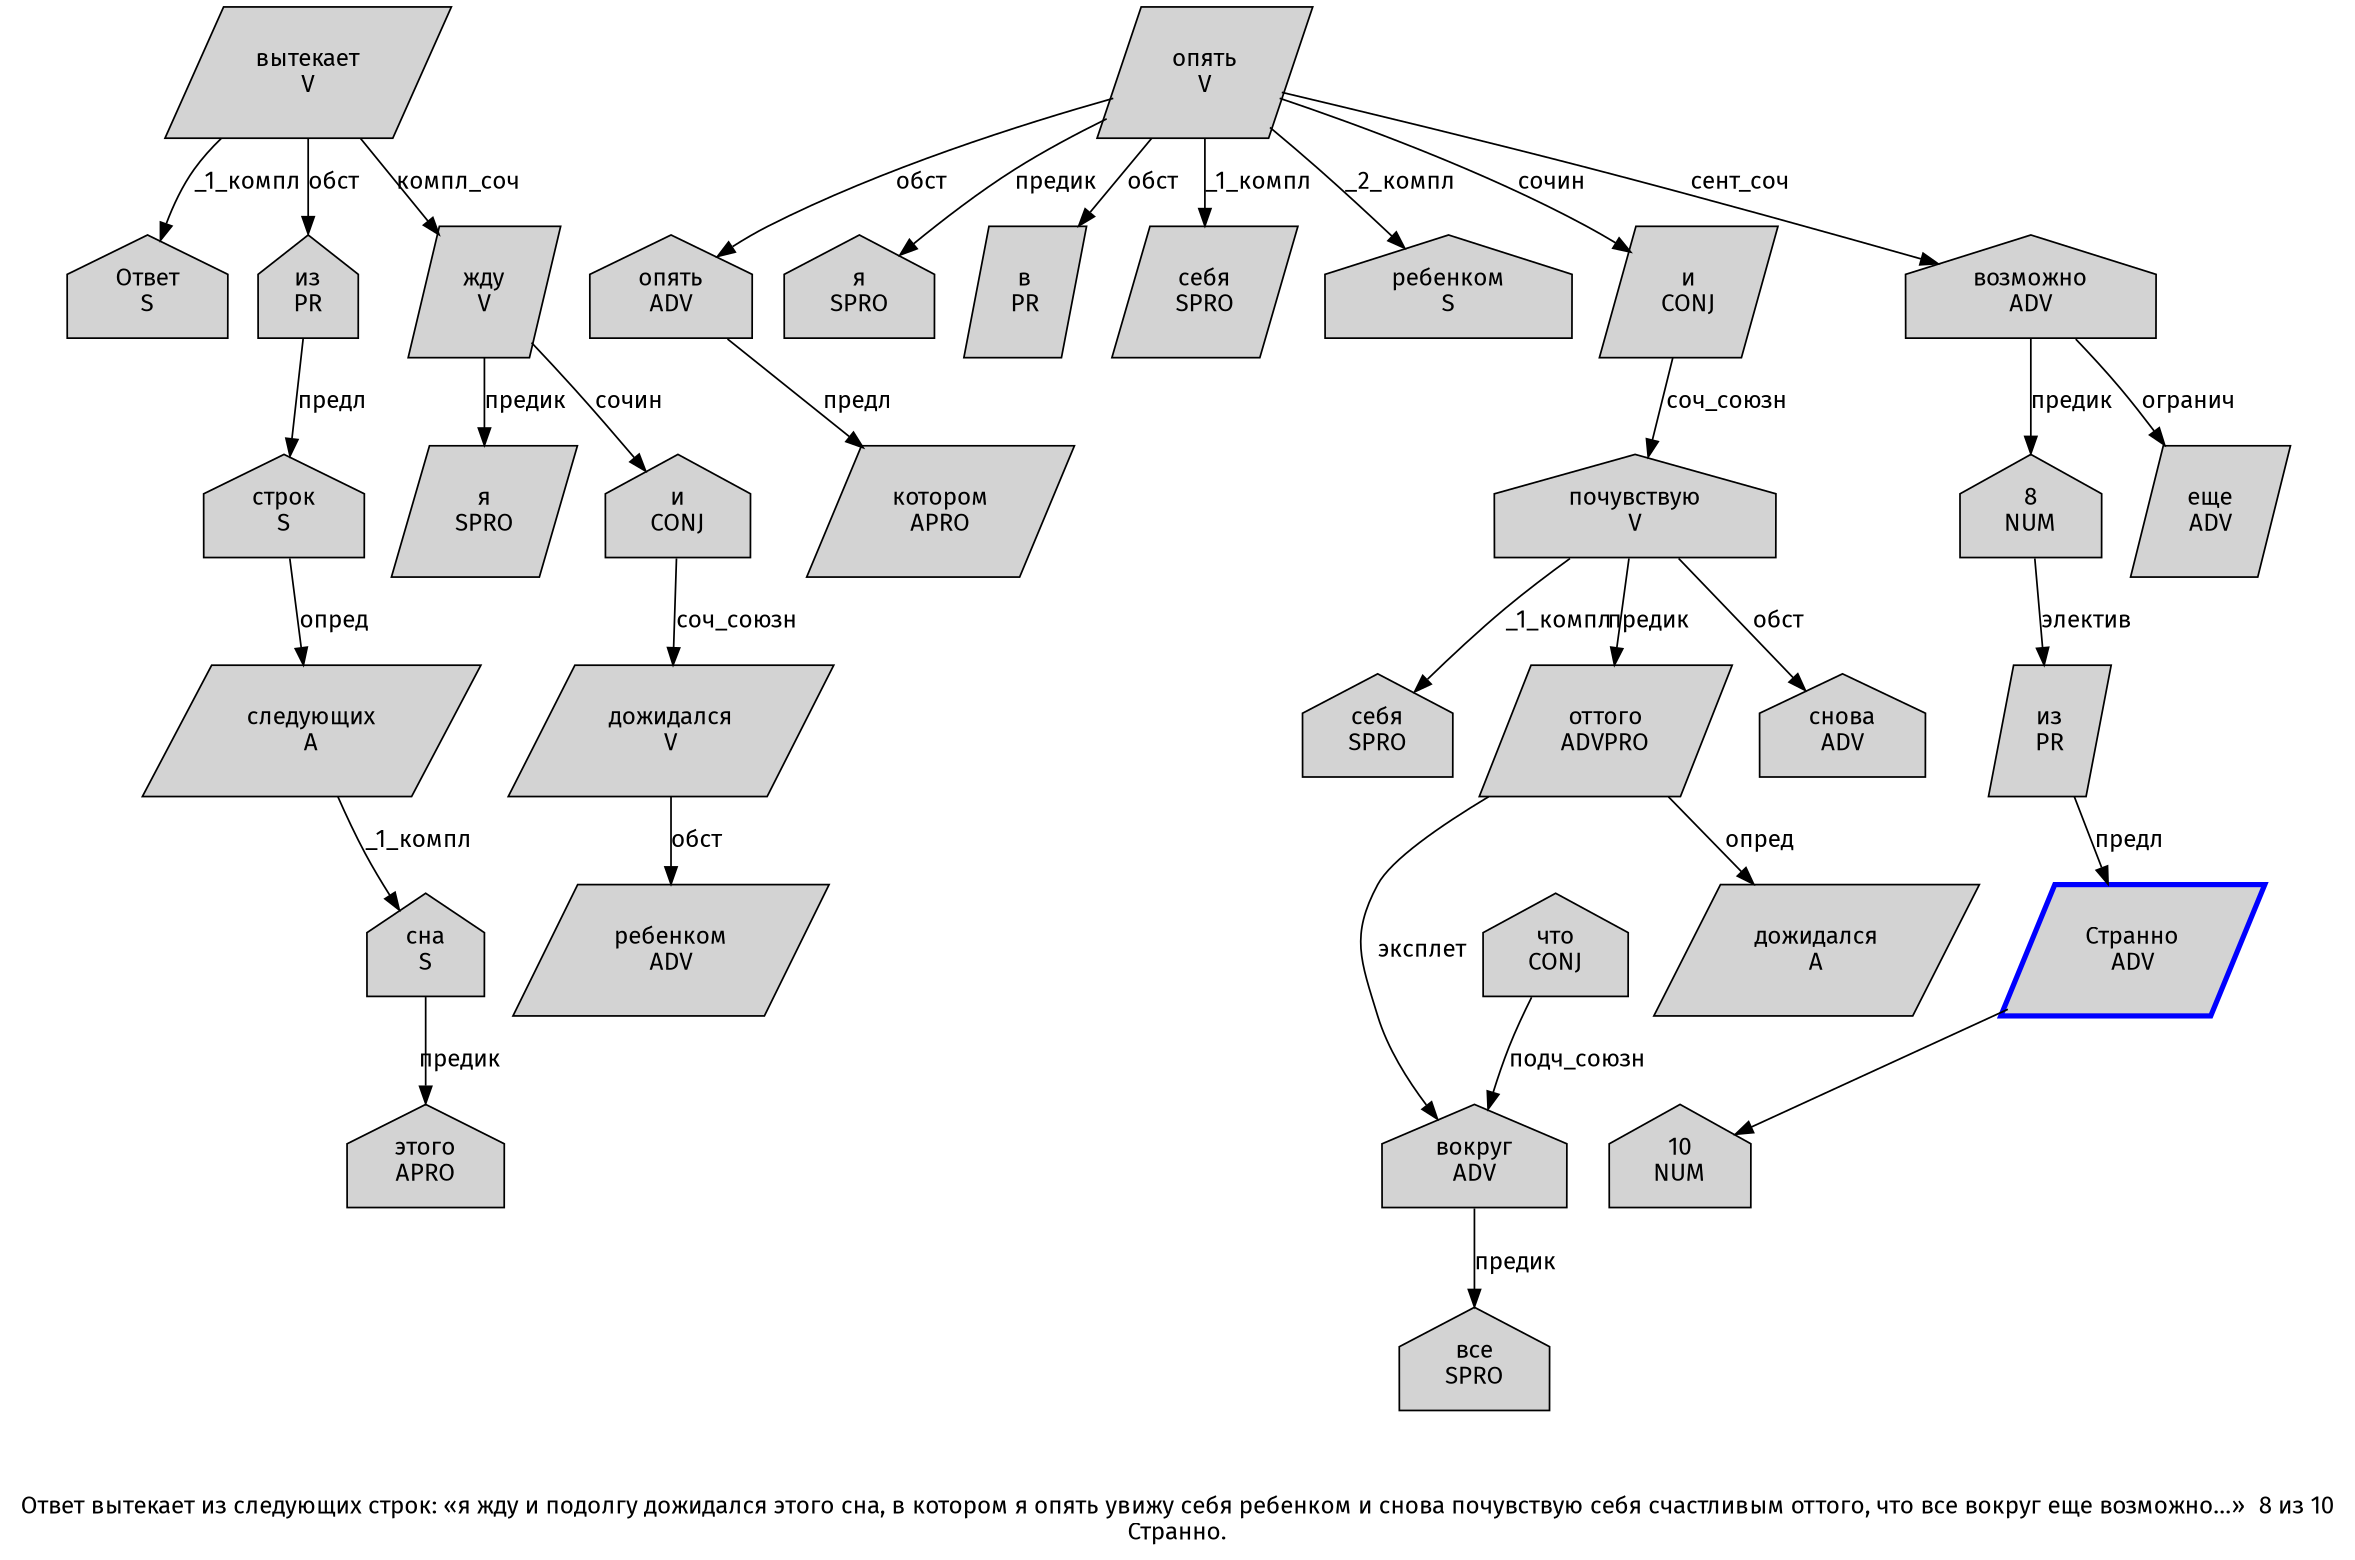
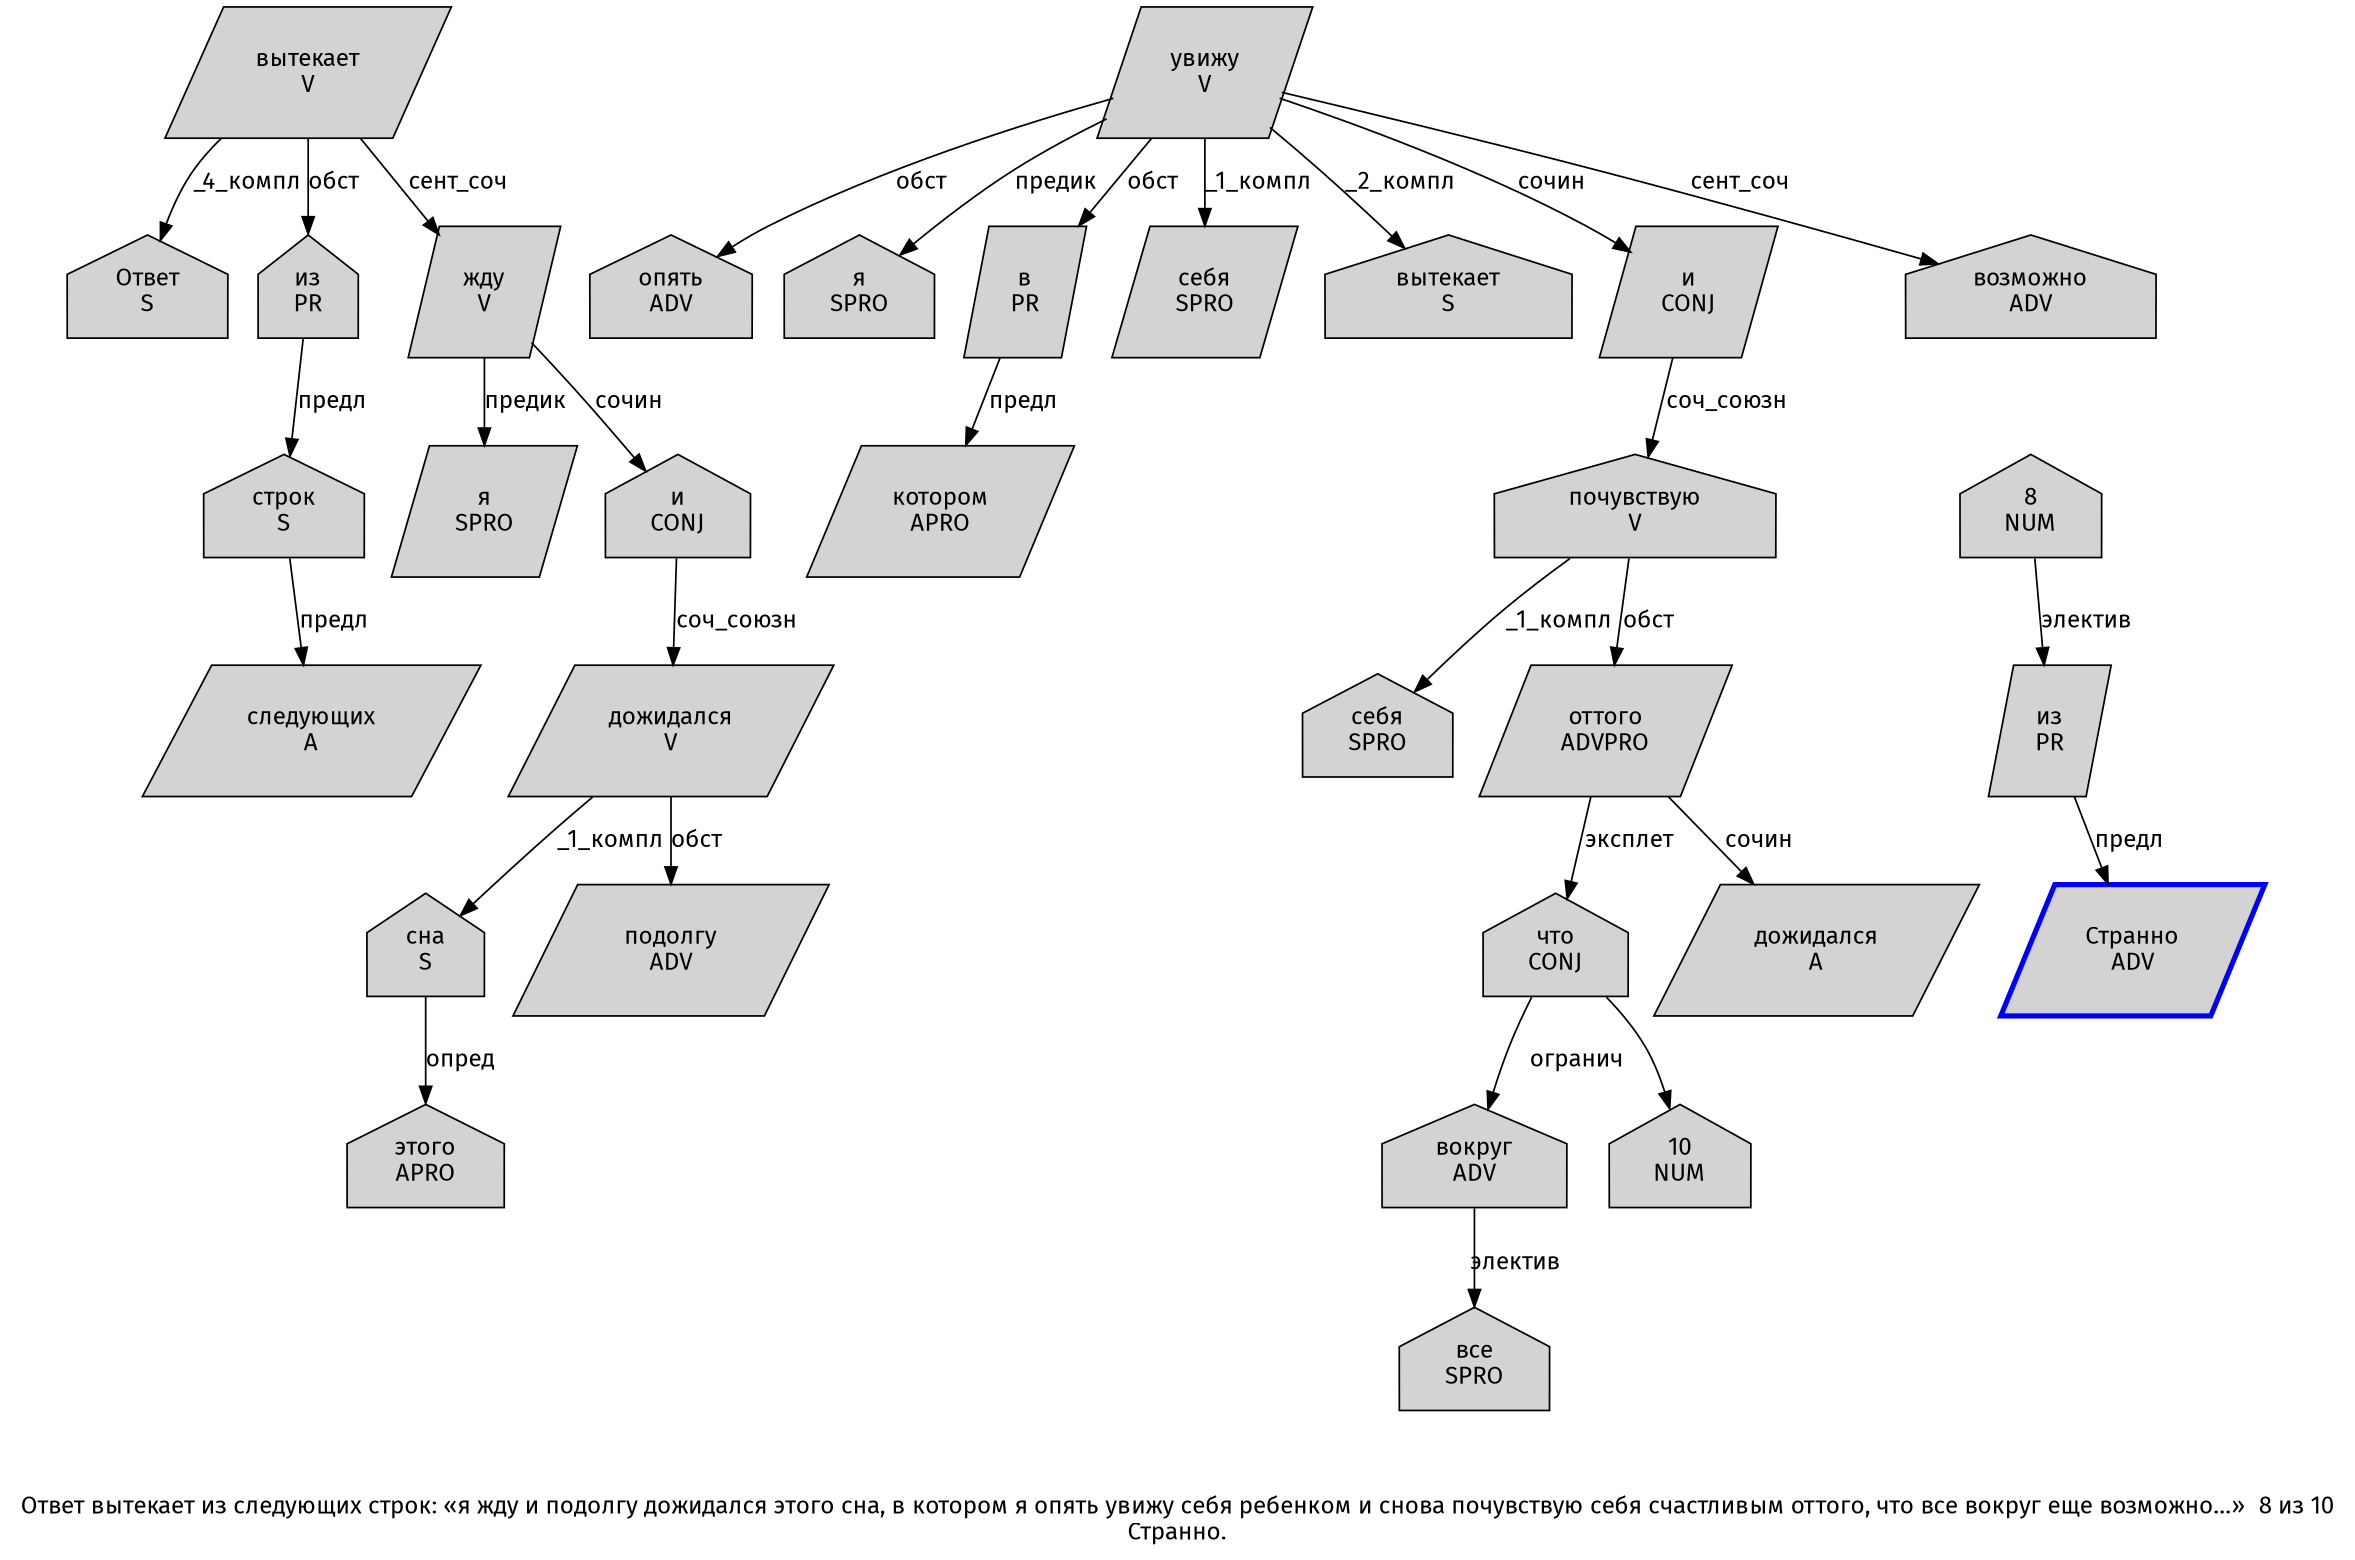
(1205, 73) -> (1205, 73)
(248, 182) -> (248, 182)
(459, 182) -> (459, 182)
(1449, 292) -> (1449, 292)
(788, 388) -> (986, 393)
(2031, 388) -> none
(2211, 511) -> none
(334, 621) -> (334, 621)
(1649, 621) -> (1649, 621)
(1843, 731) -> none
(1760, 841) -> (1760, 841)
(362, 847) -> (532, 849)
(1362, 930) -> (1581, 839)
(671, 950) -> (671, 950)
(460, 1060) -> (460, 1060)
(1577, 1060) -> (1577, 1060)
(1880, 1068) -> (1642, 1041)
(1516, 1263) -> (1516, 1263)
